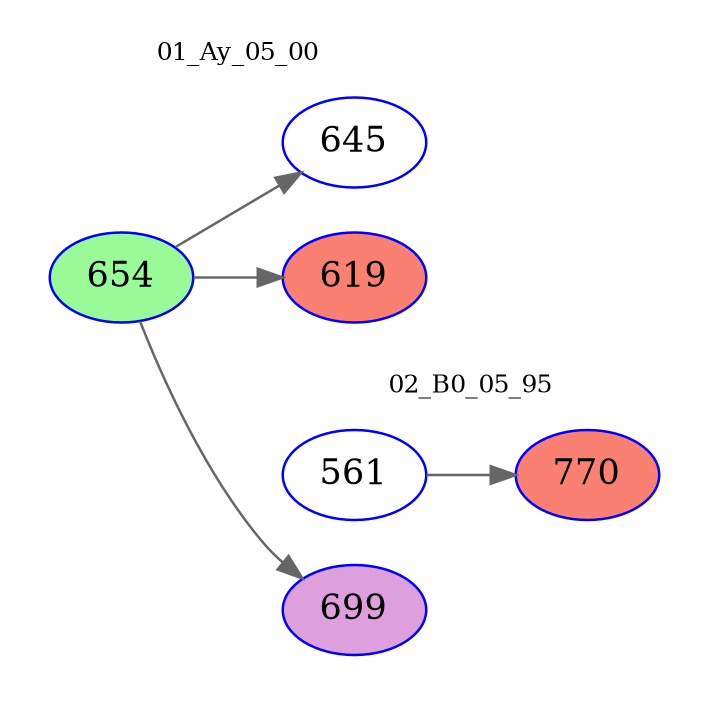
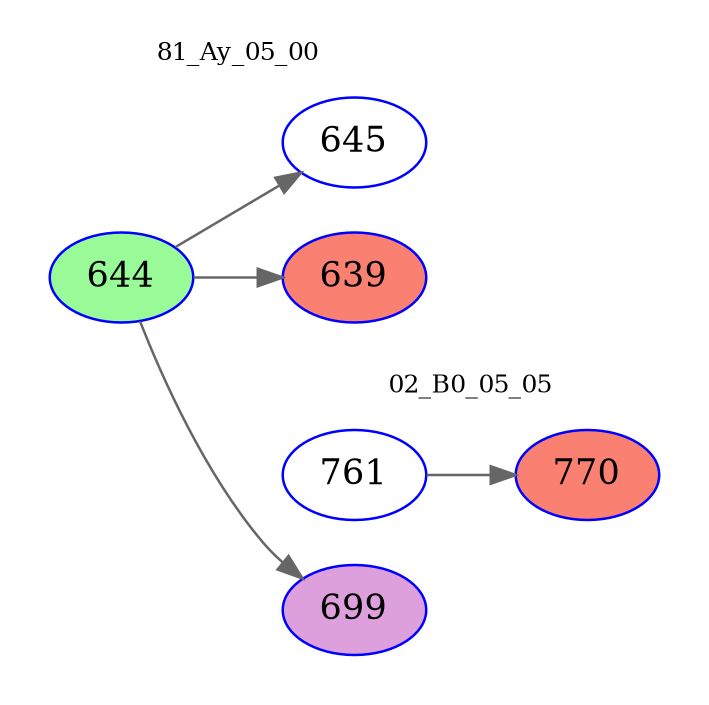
(238, 54) -> (238, 54)
(121, 278) -> (121, 278)
(354, 278) -> (354, 278)
(471, 386) -> (471, 386)
(354, 475) -> (354, 475)
